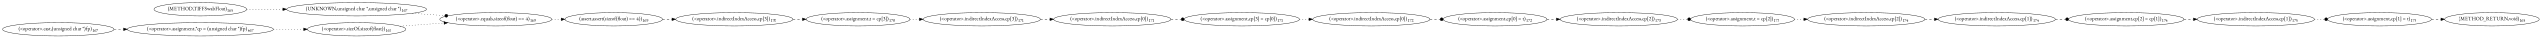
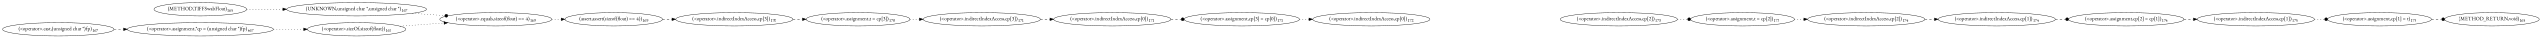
(1495, 19) -> none
(2436, 19) -> (2436, 19)
